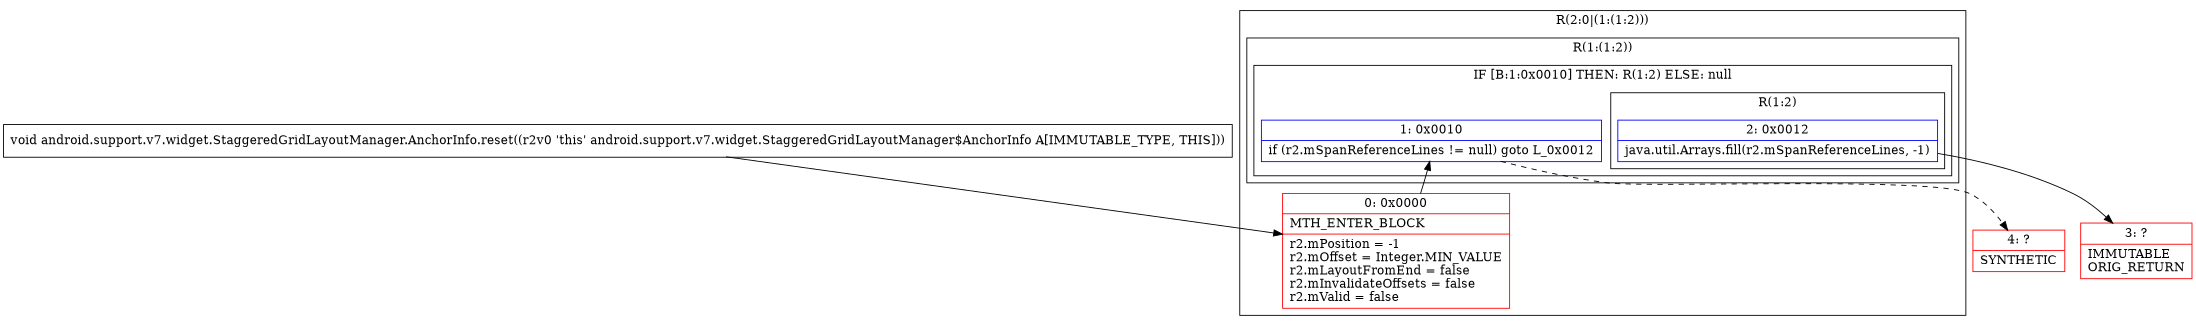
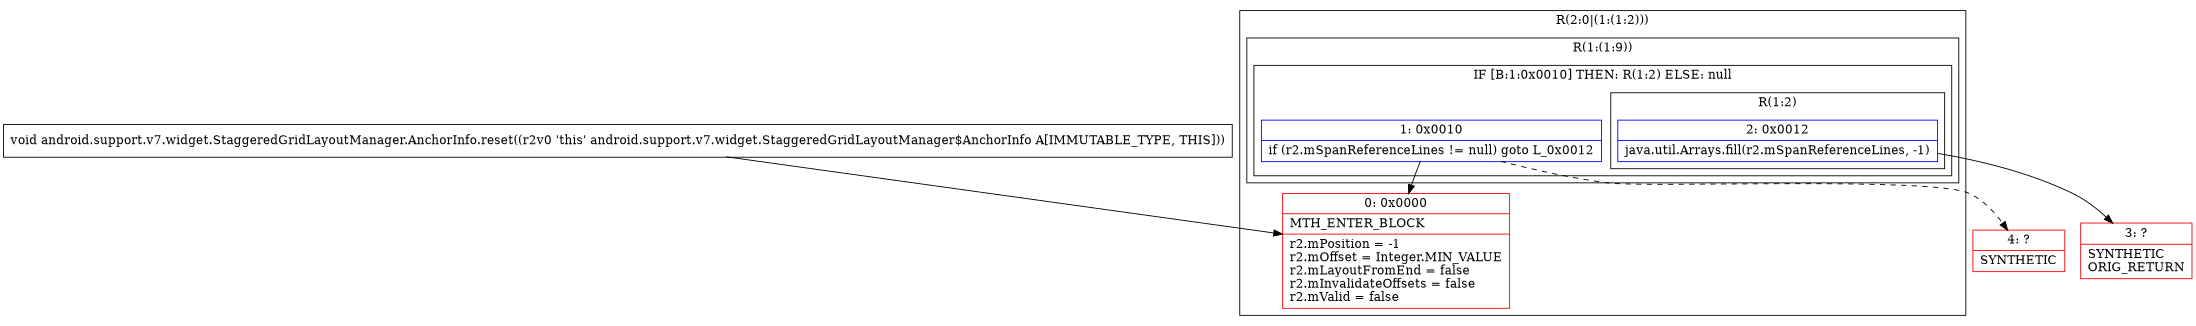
(1603, 48) -> (1603, 48)
(1424, 182) -> (1417, 170)
(2129, 254) -> (2127, 254)
